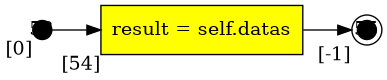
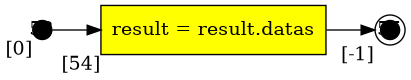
(202, 30) -> (213, 30)
